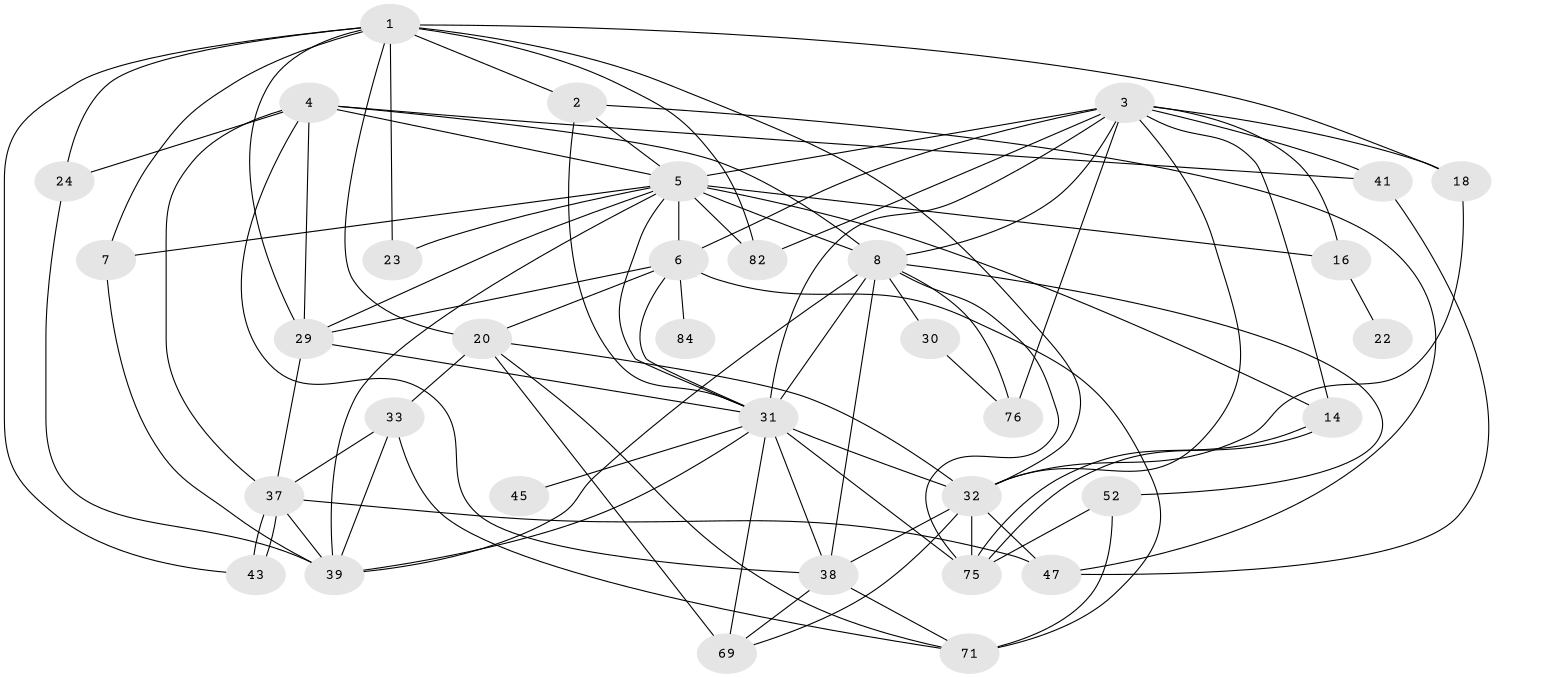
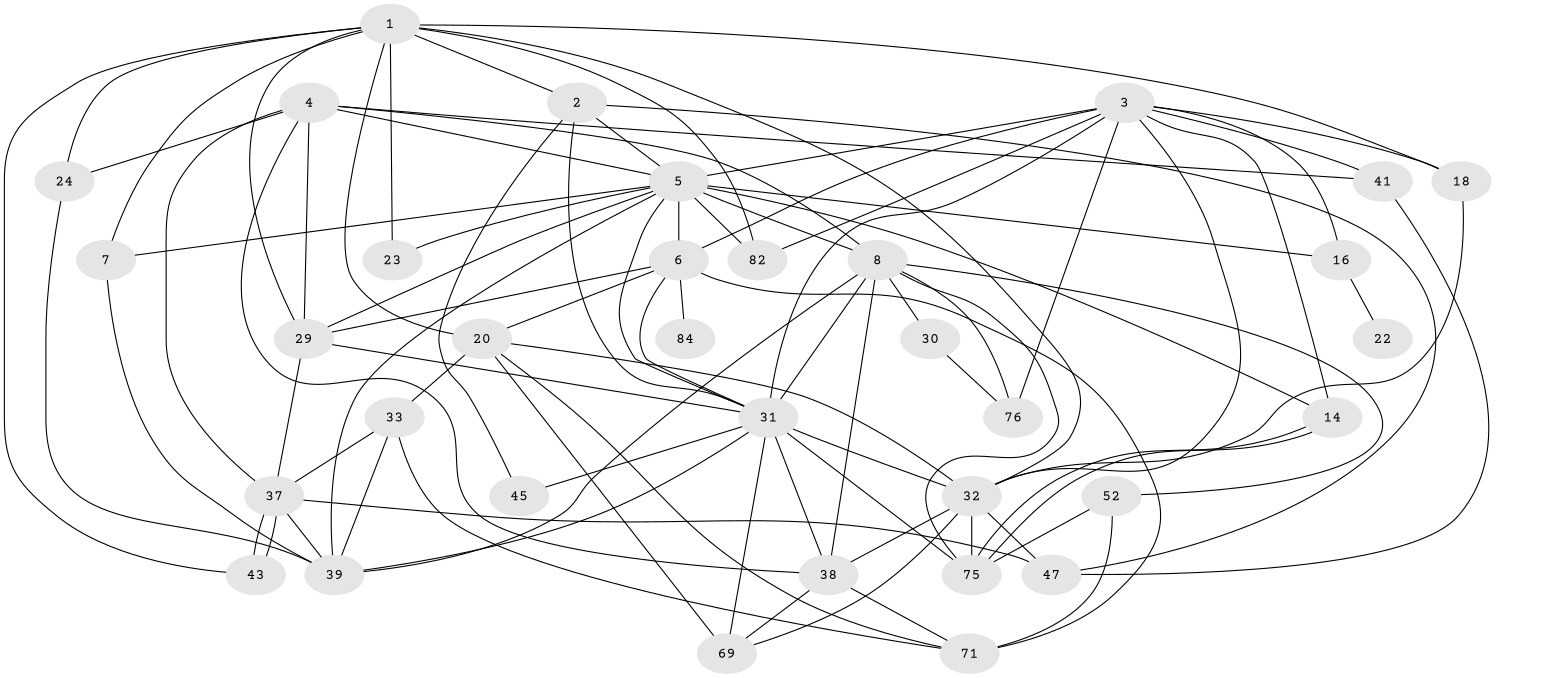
(1029, 215) -> none
none -> (452, 293)
